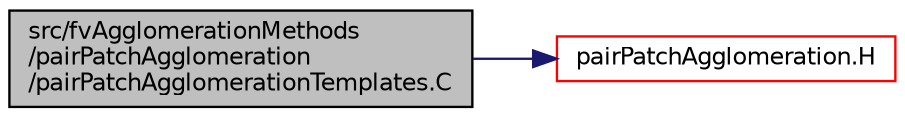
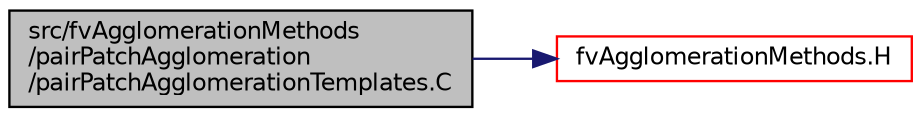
(726, 59) -> (734, 59)
